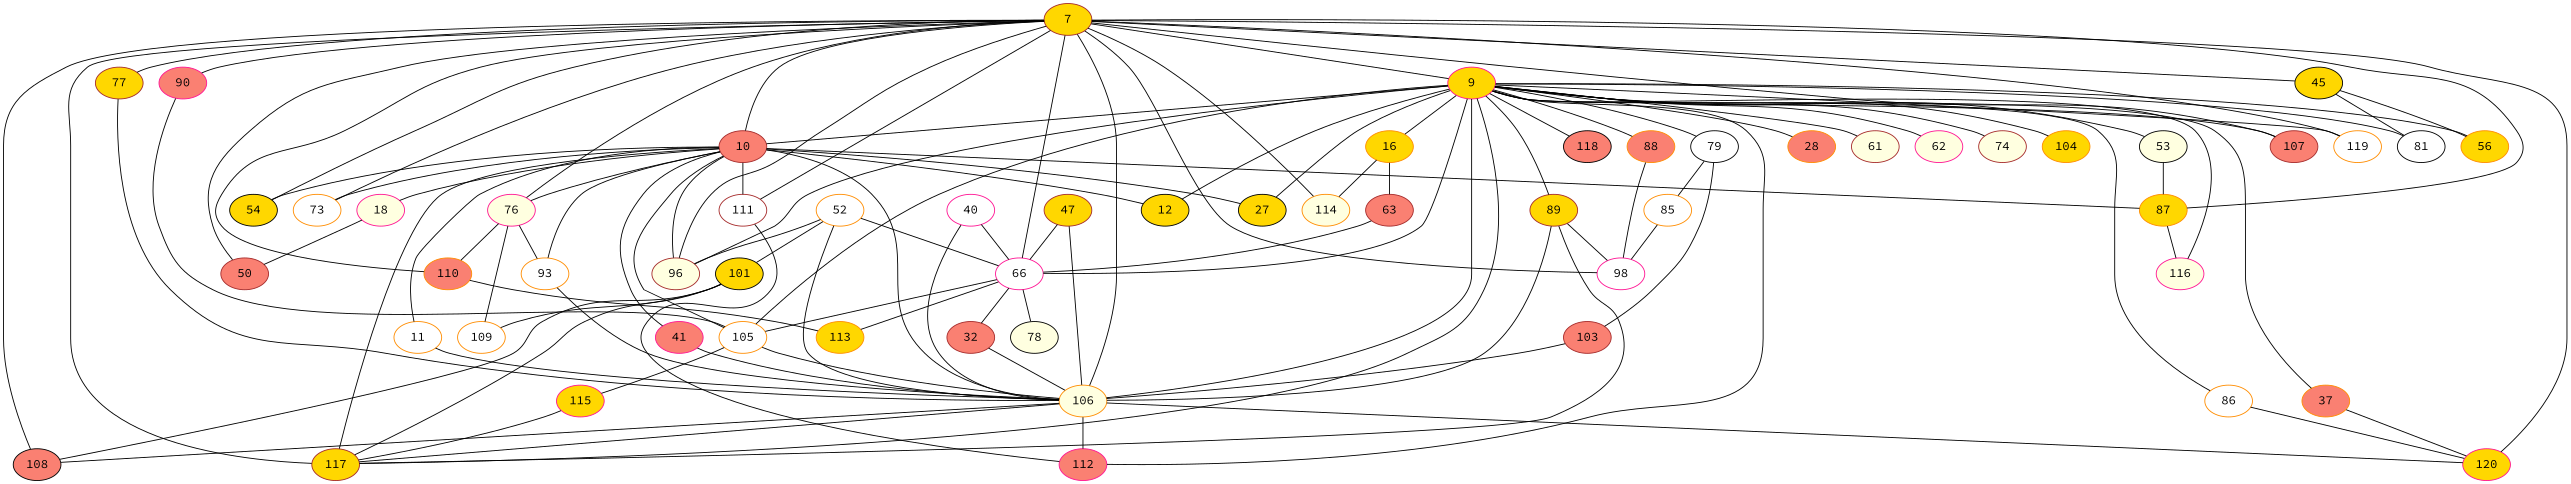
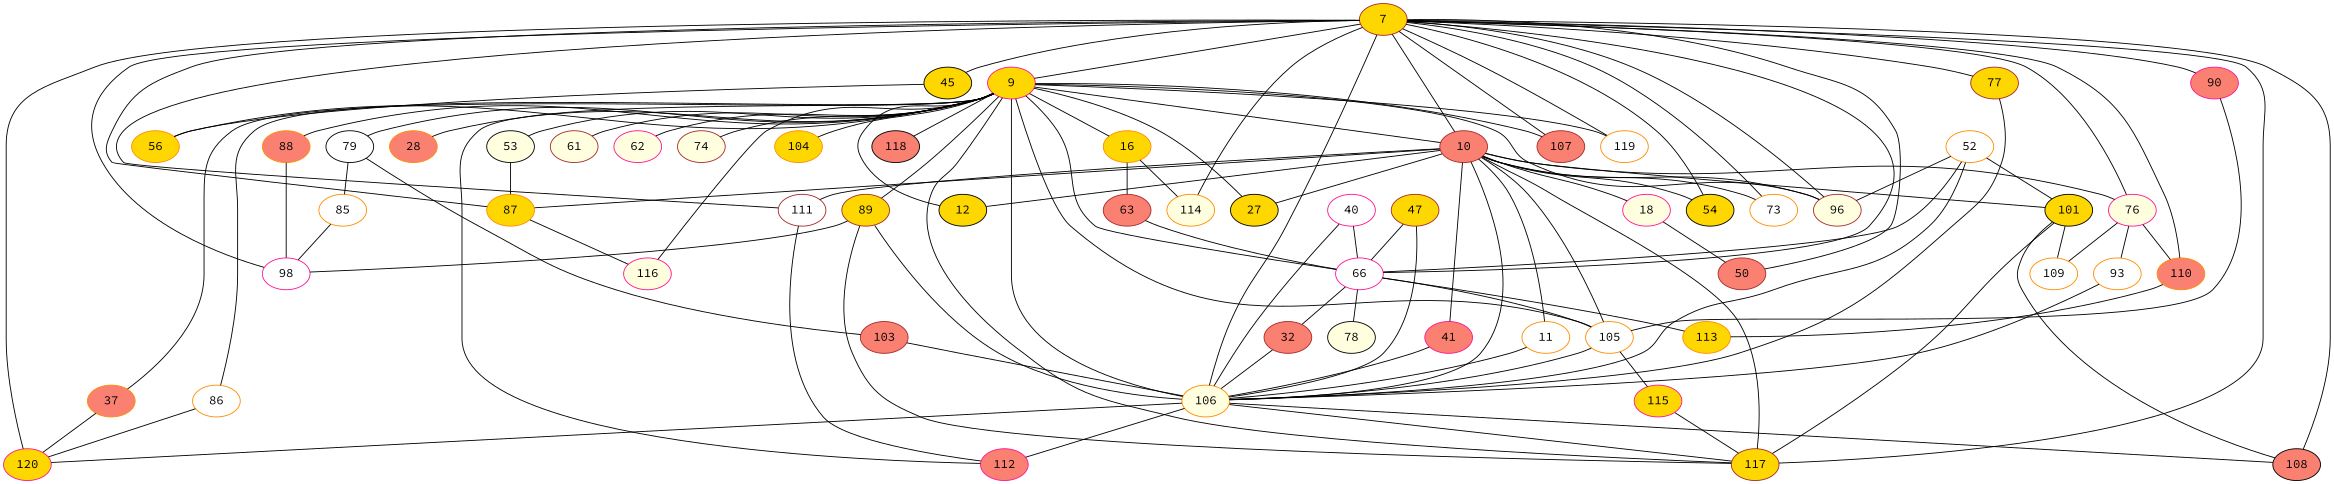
(2421, 147) -> none
(594, 187) -> (1835, 191)
